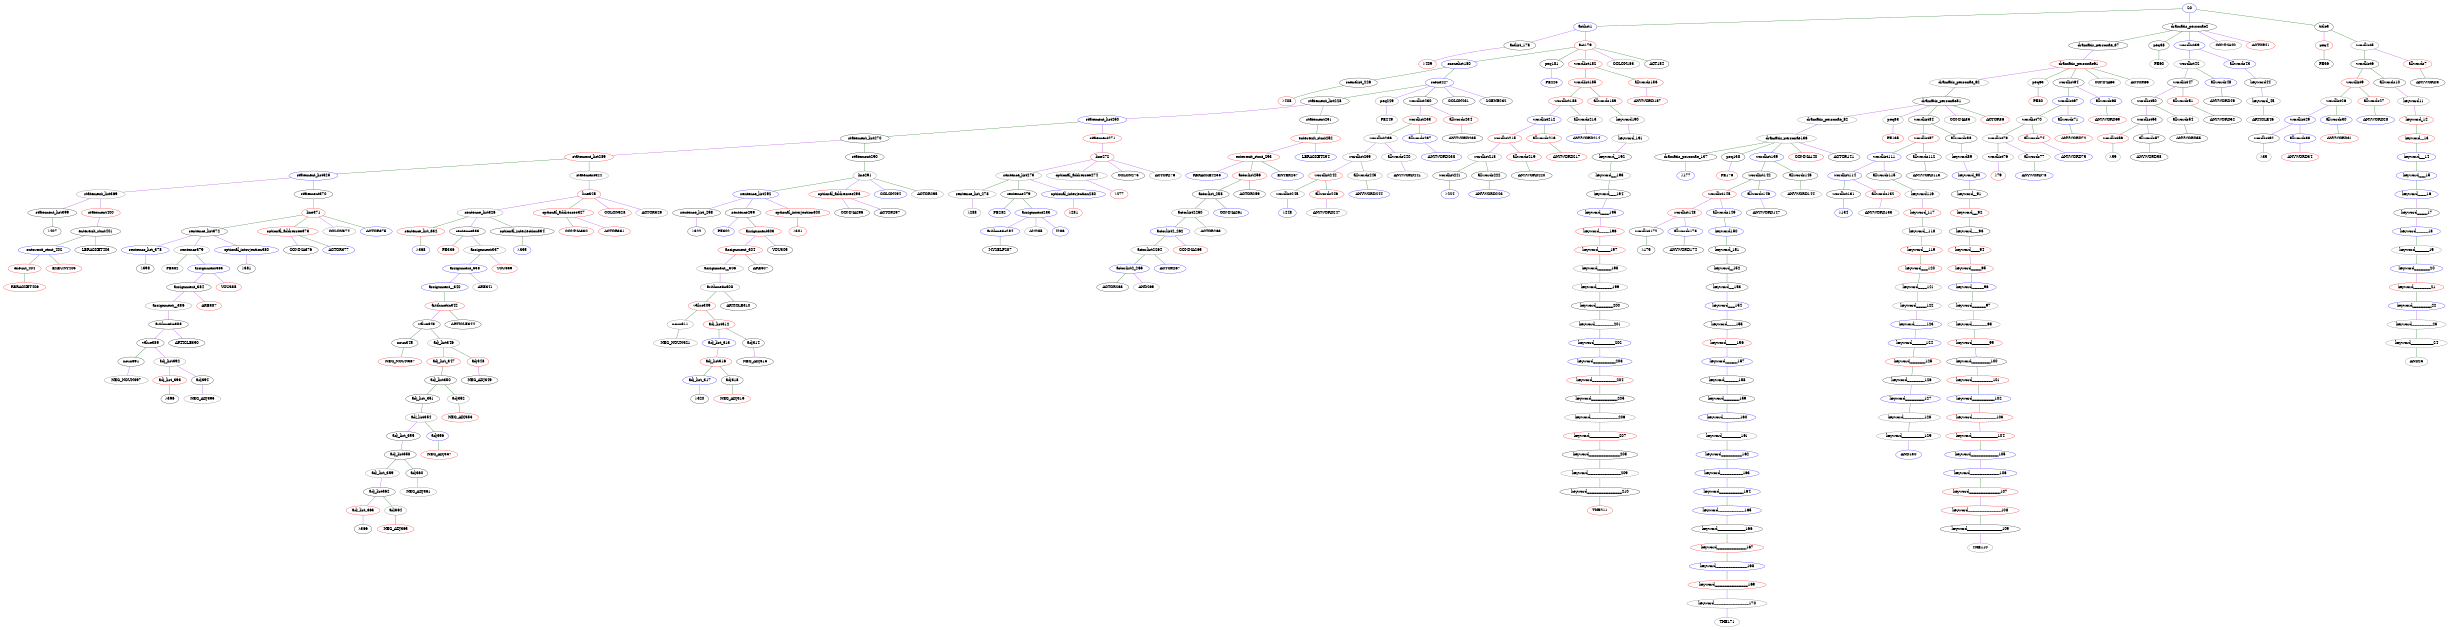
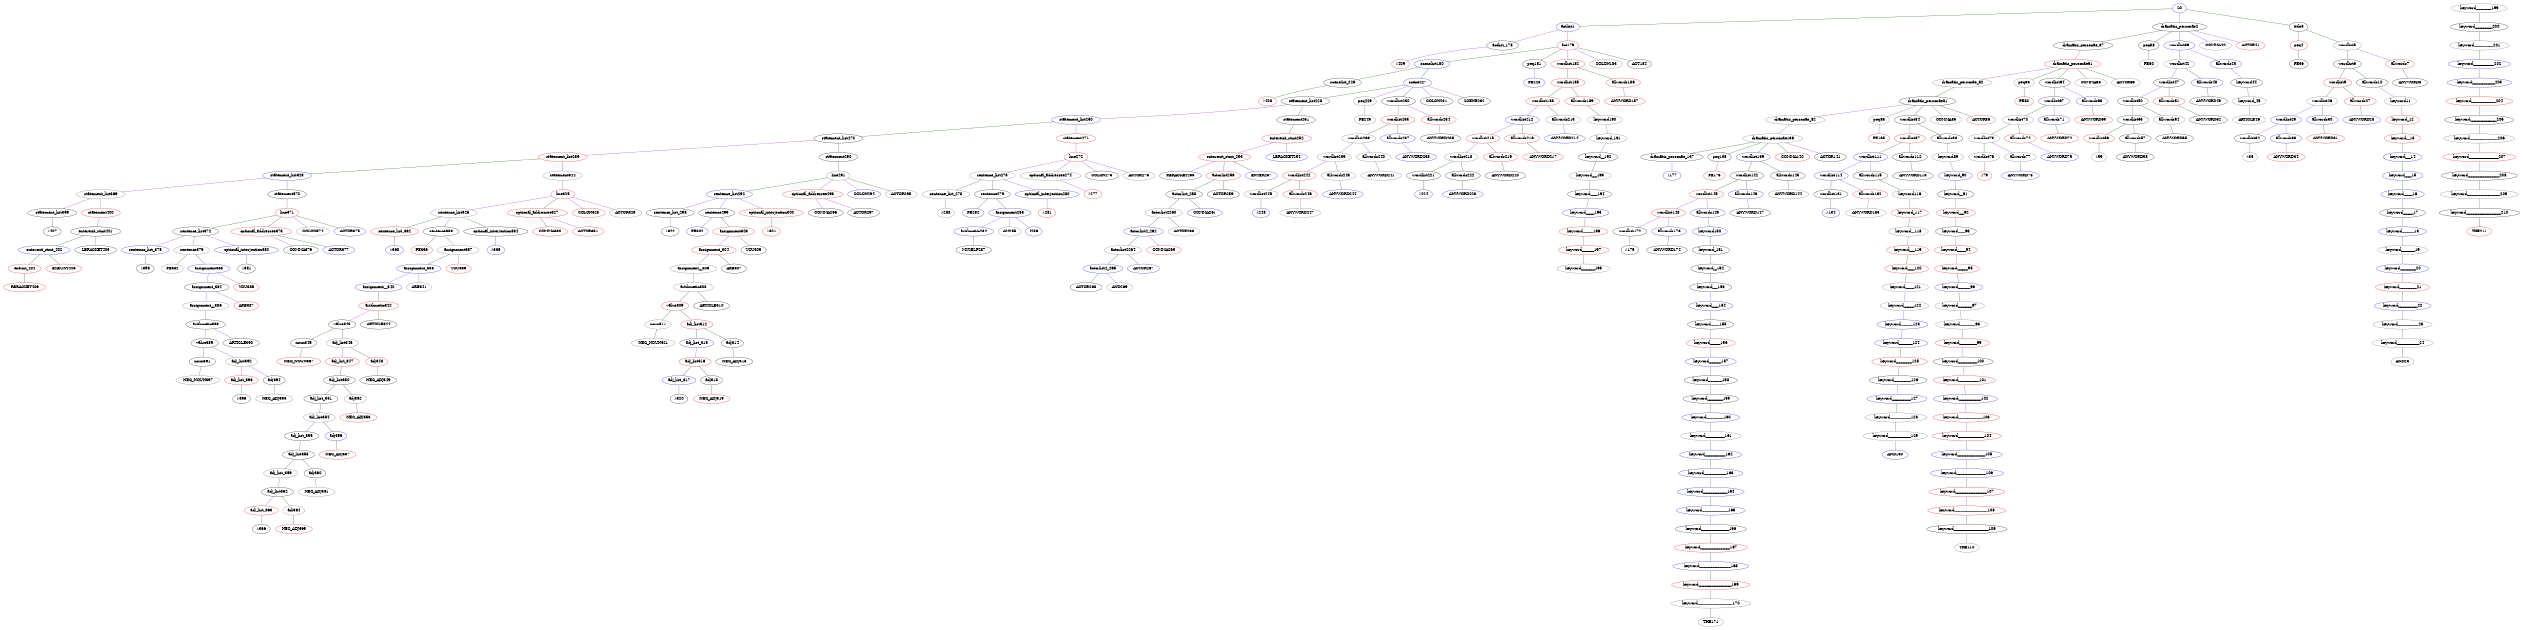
(1600, 278) -> none
